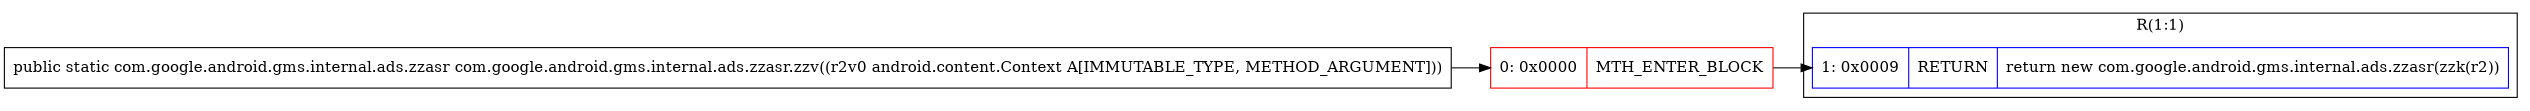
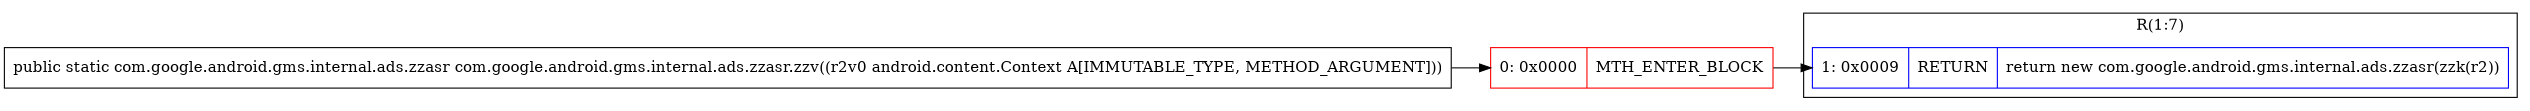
(2160, 26) -> (2160, 26)
